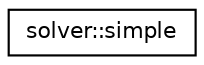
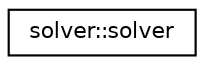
(102, 33) -> (102, 33)
